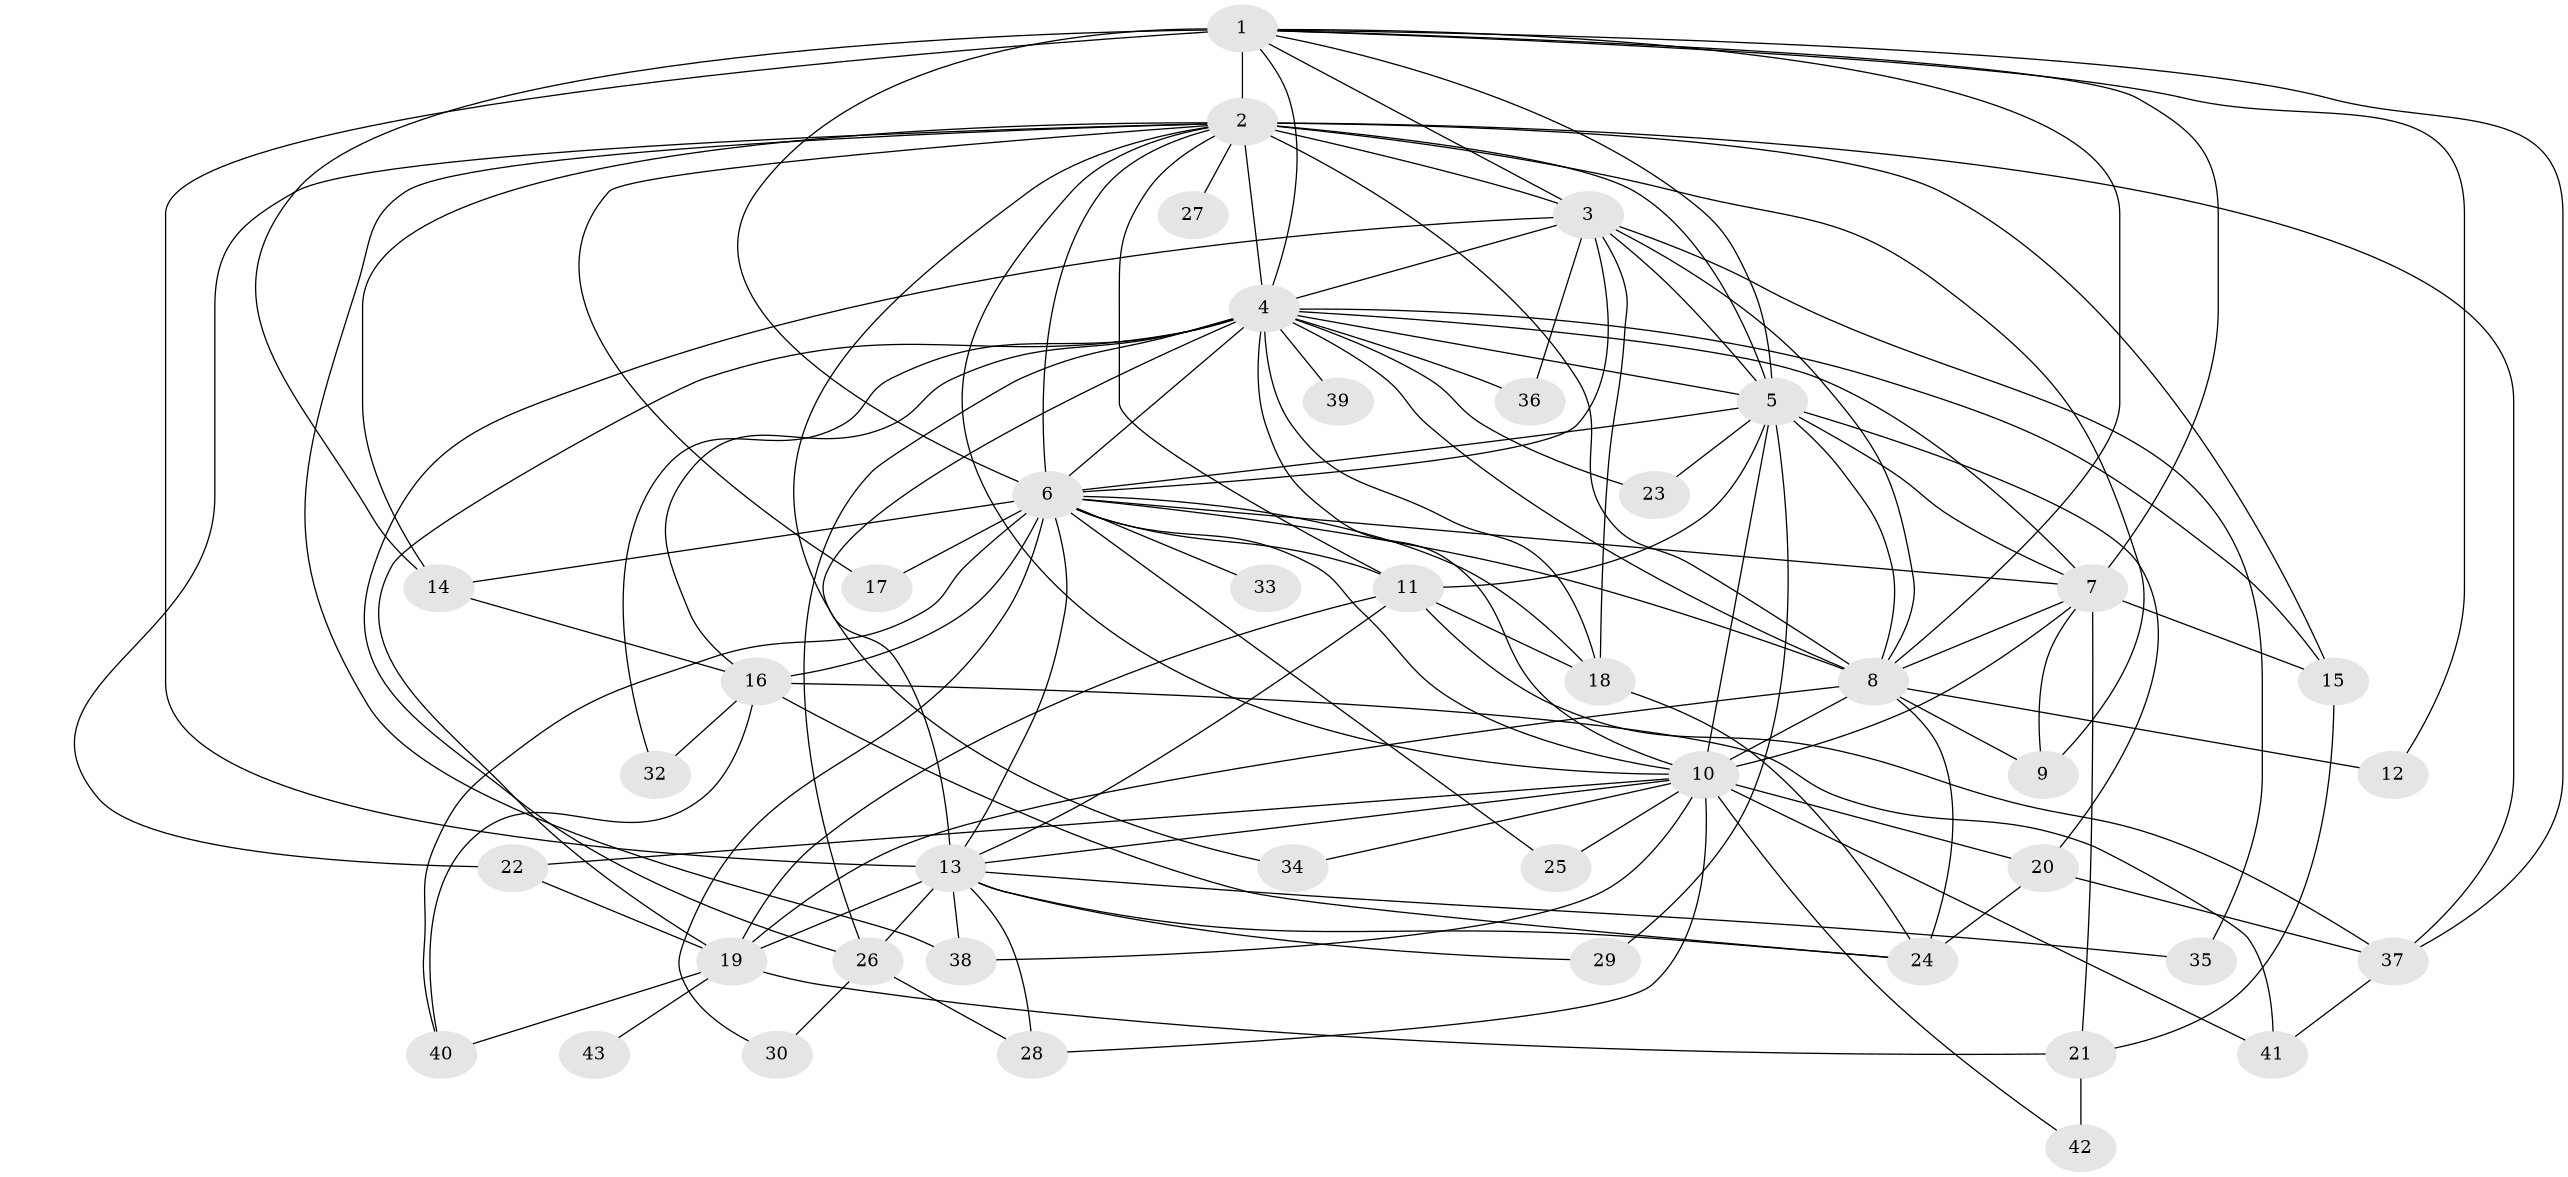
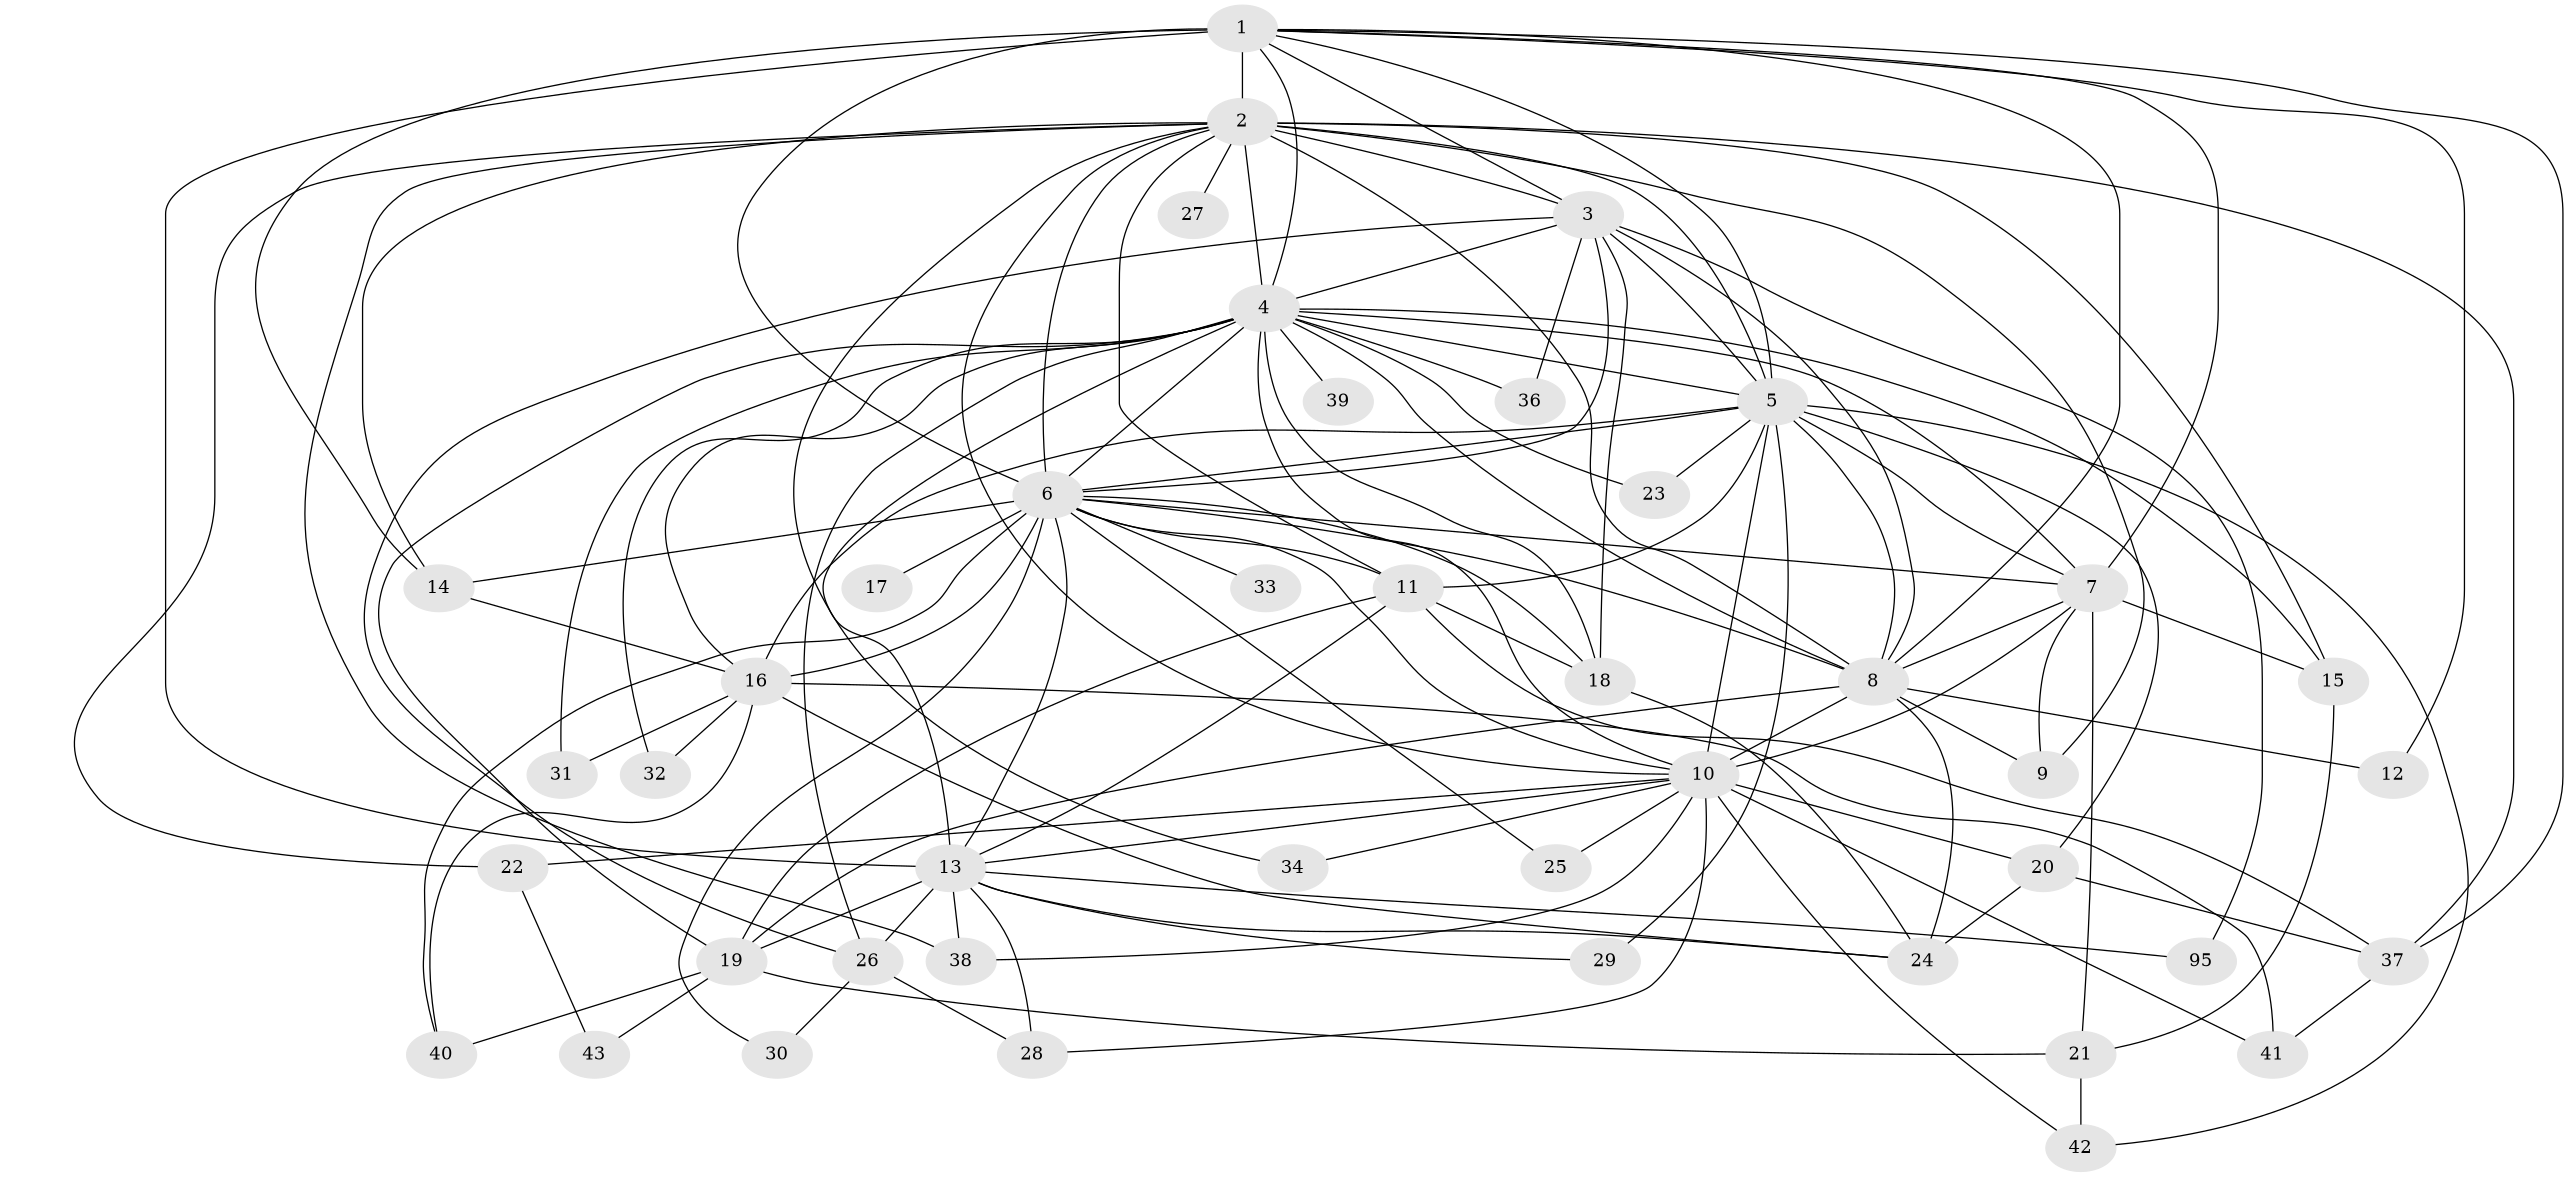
(657, 179) -> none
none -> (1212, 432)
none -> (2409, 687)
none -> (562, 775)
(622, 915) -> (554, 962)
(2201, 962) -> (2201, 962)
